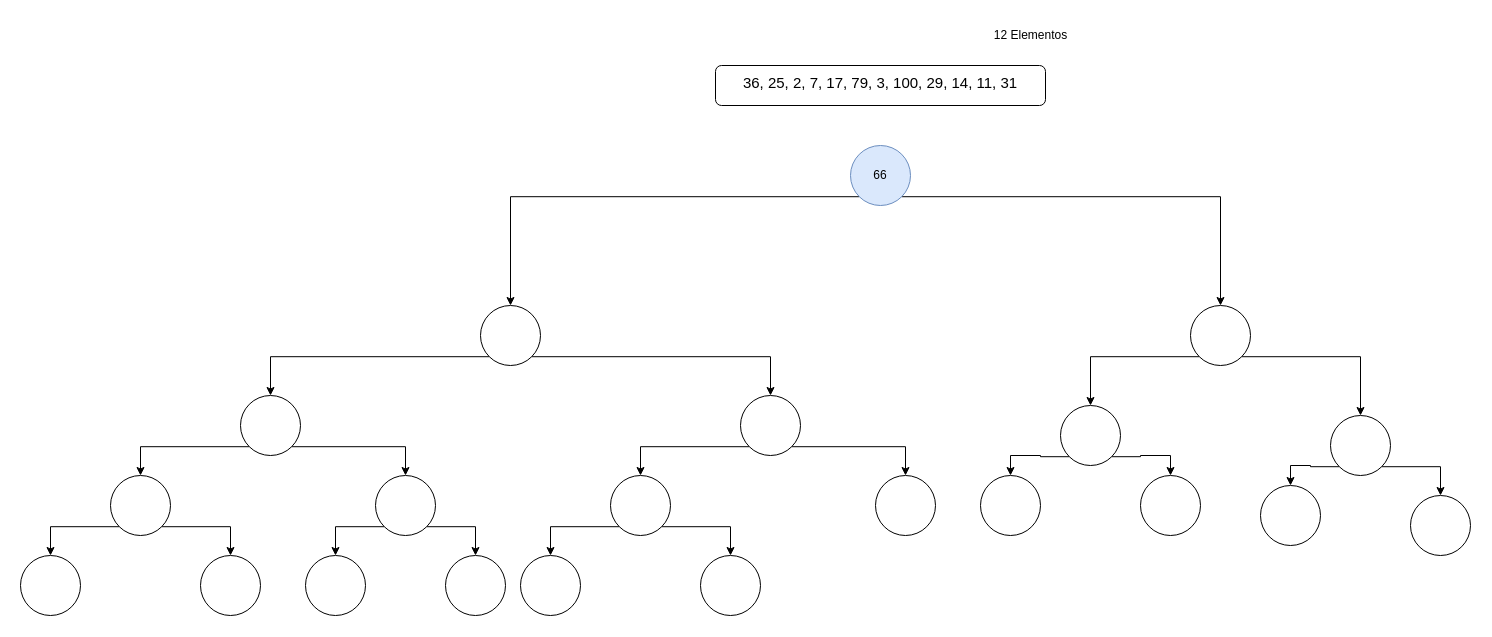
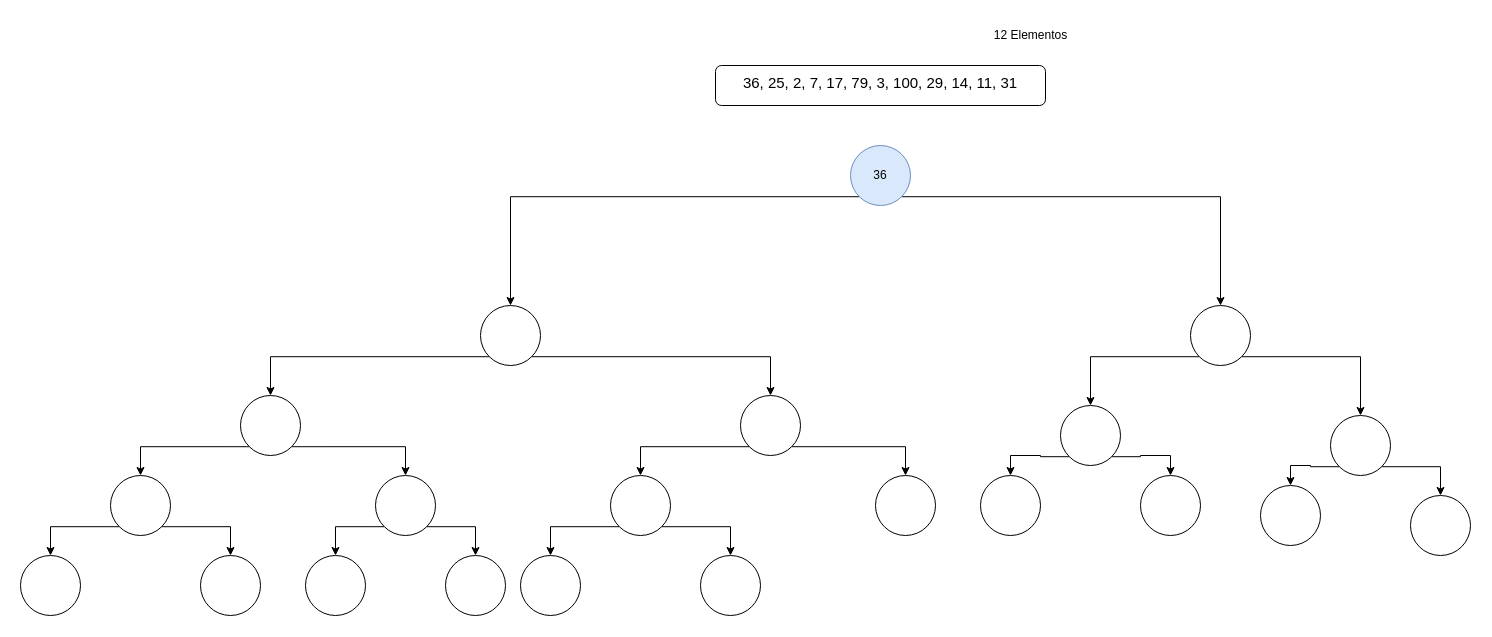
(881, 176) -> (881, 176)
